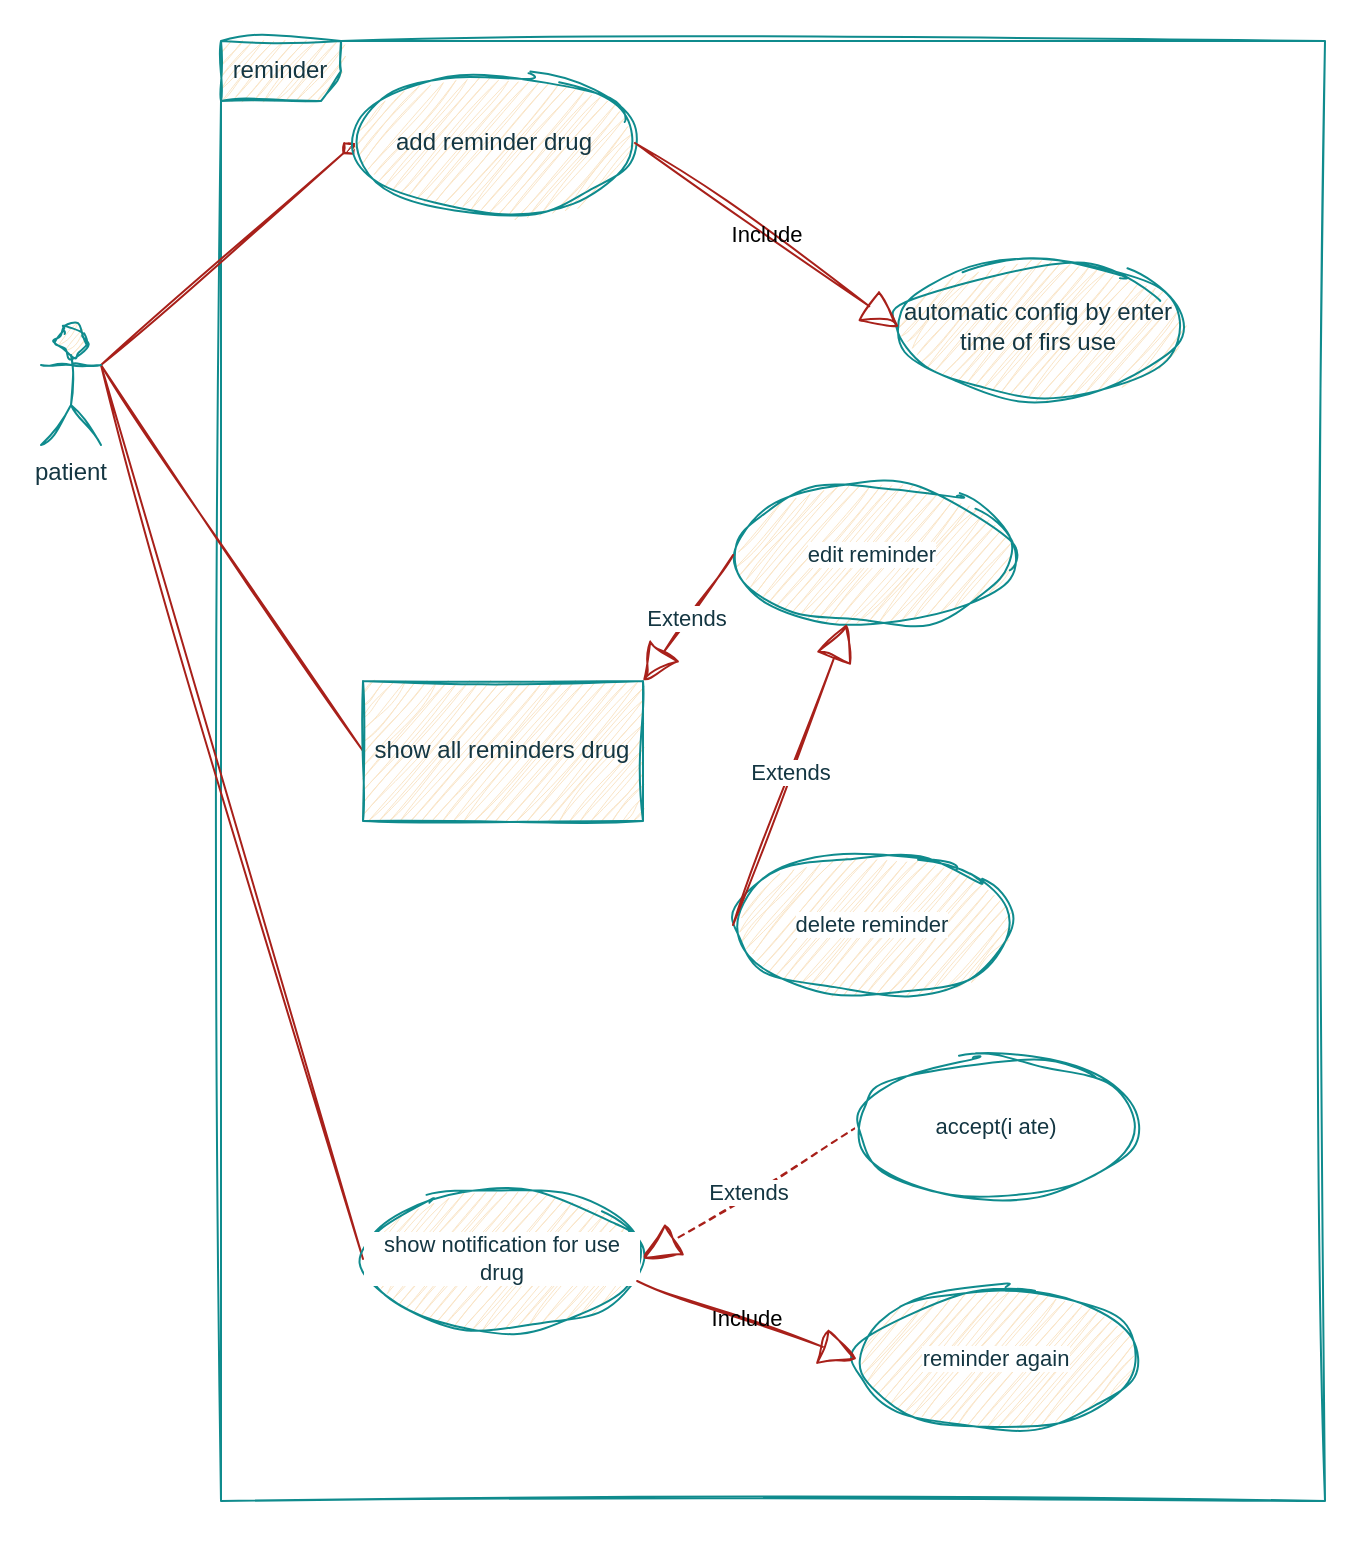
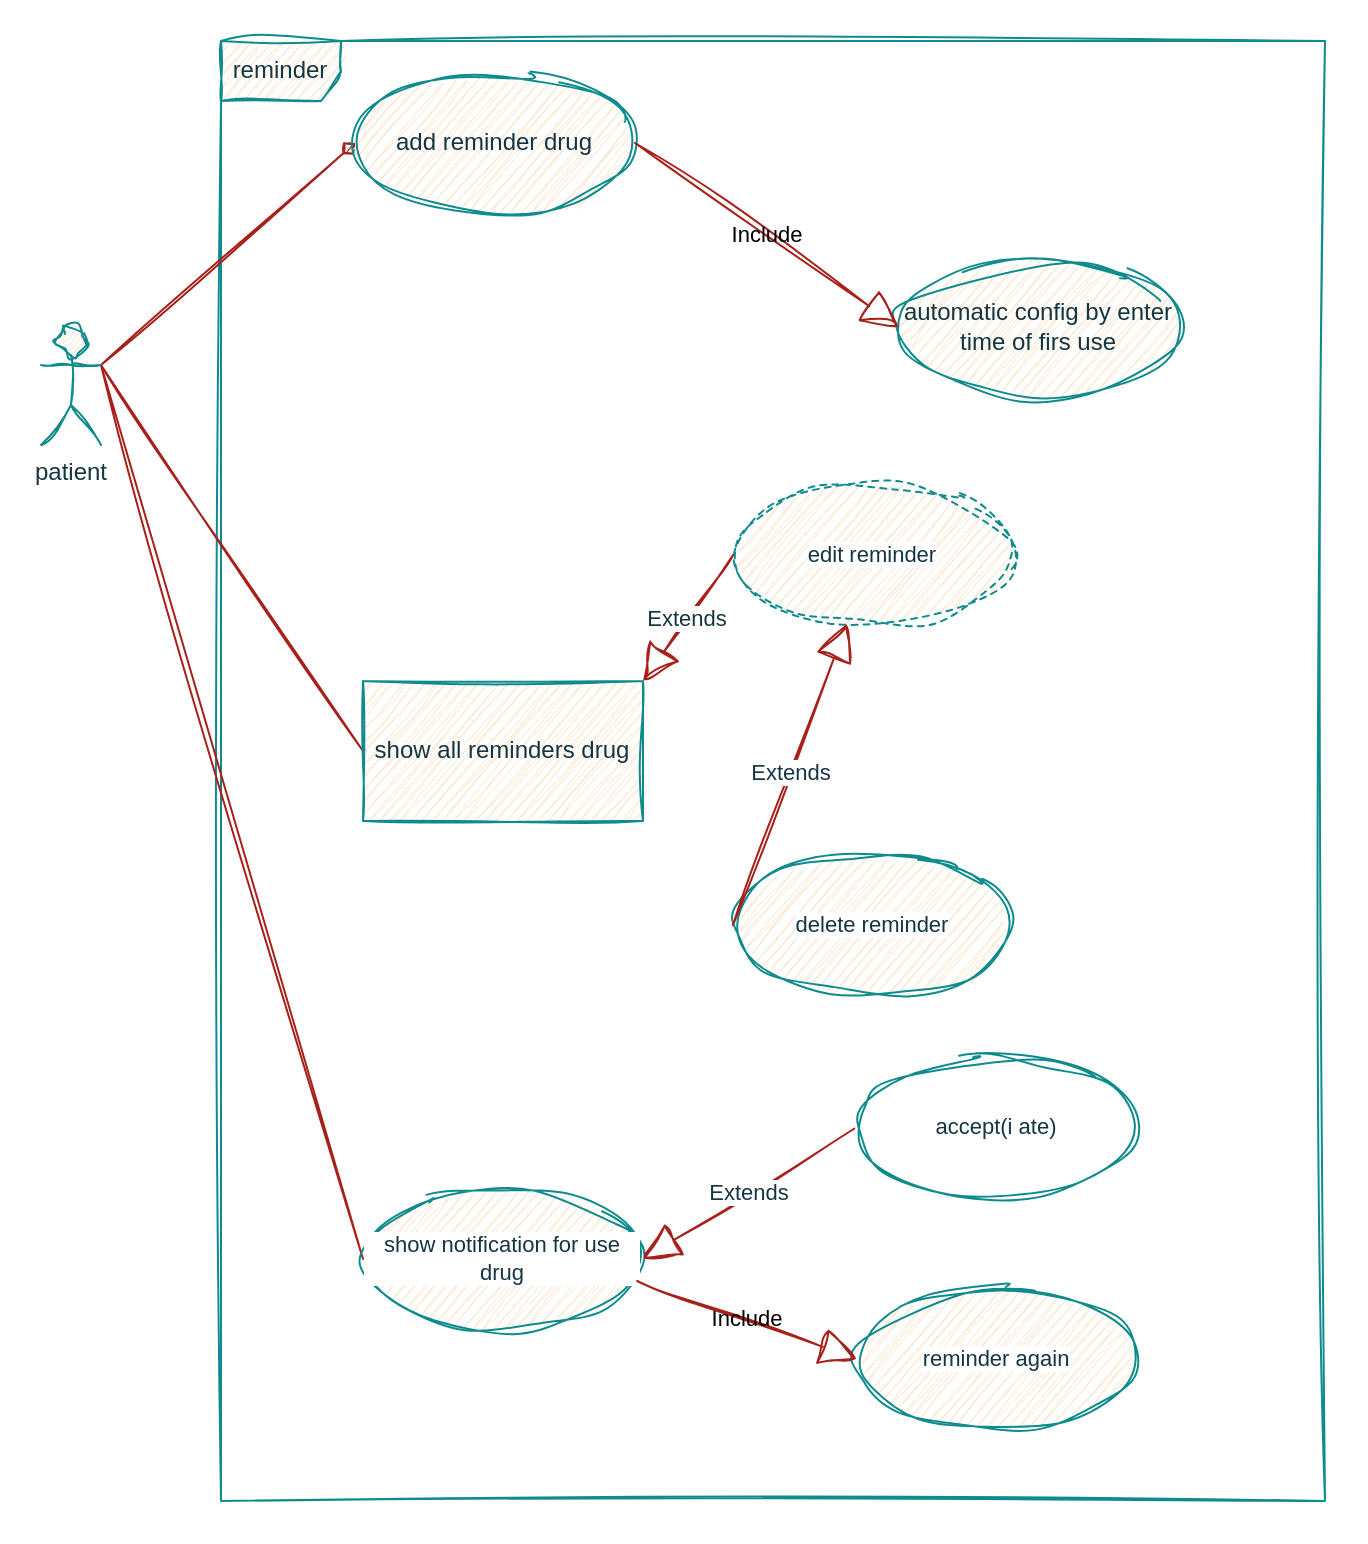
(873, 555) -> (873, 555)
(812, 1155) -> (812, 1155)
